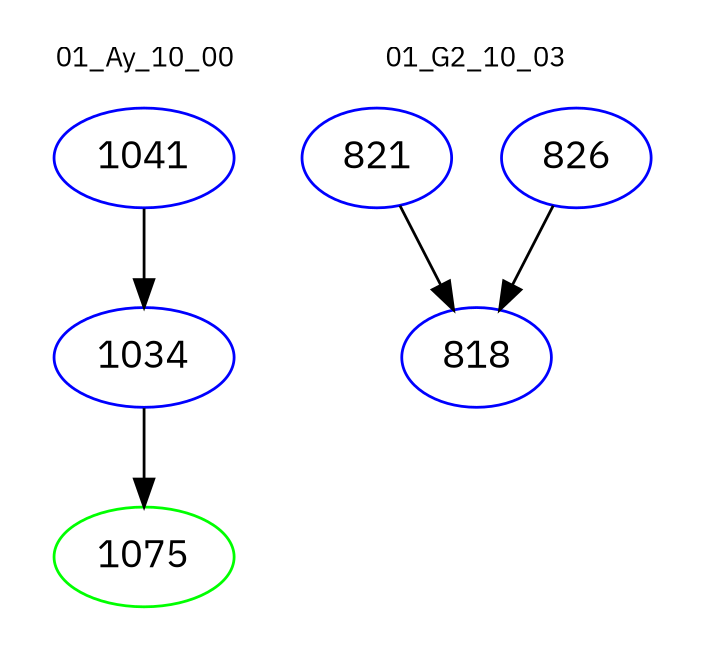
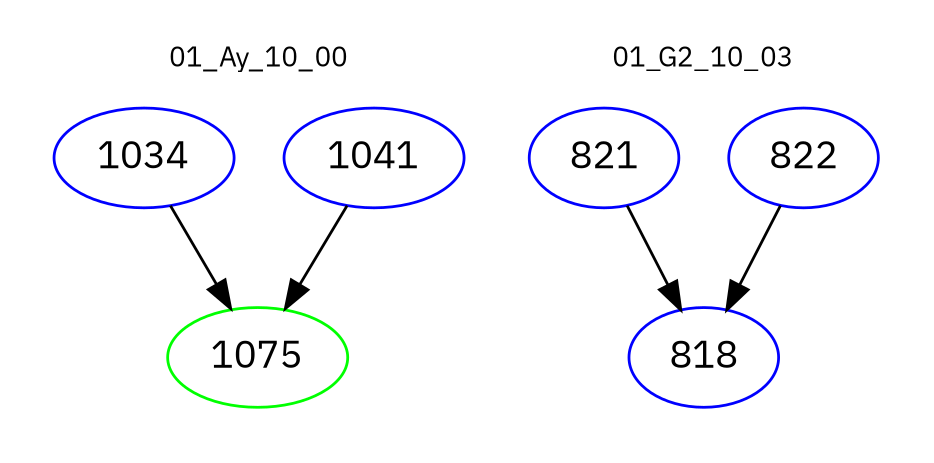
(576, 158) -> (804, 158)
(144, 244) -> (323, 245)
